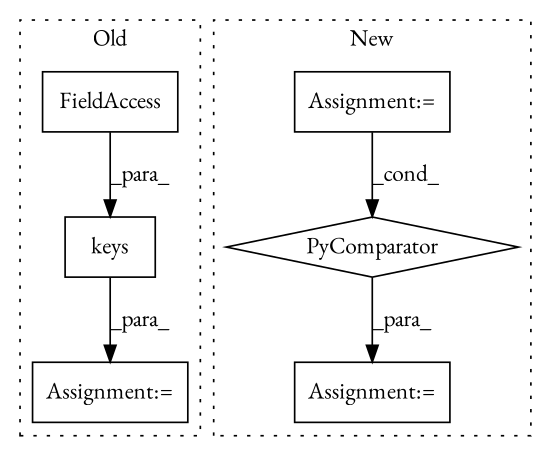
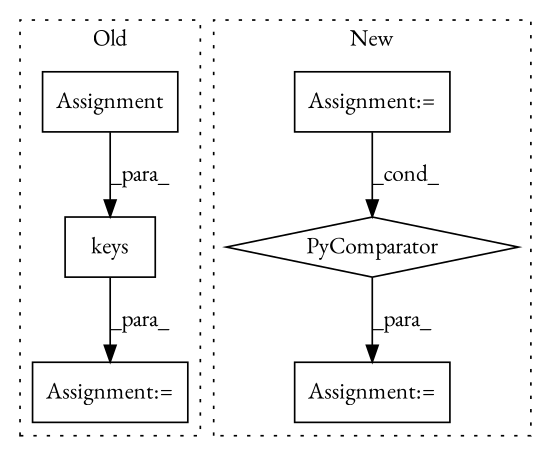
(110, 102) -> (110, 102)
